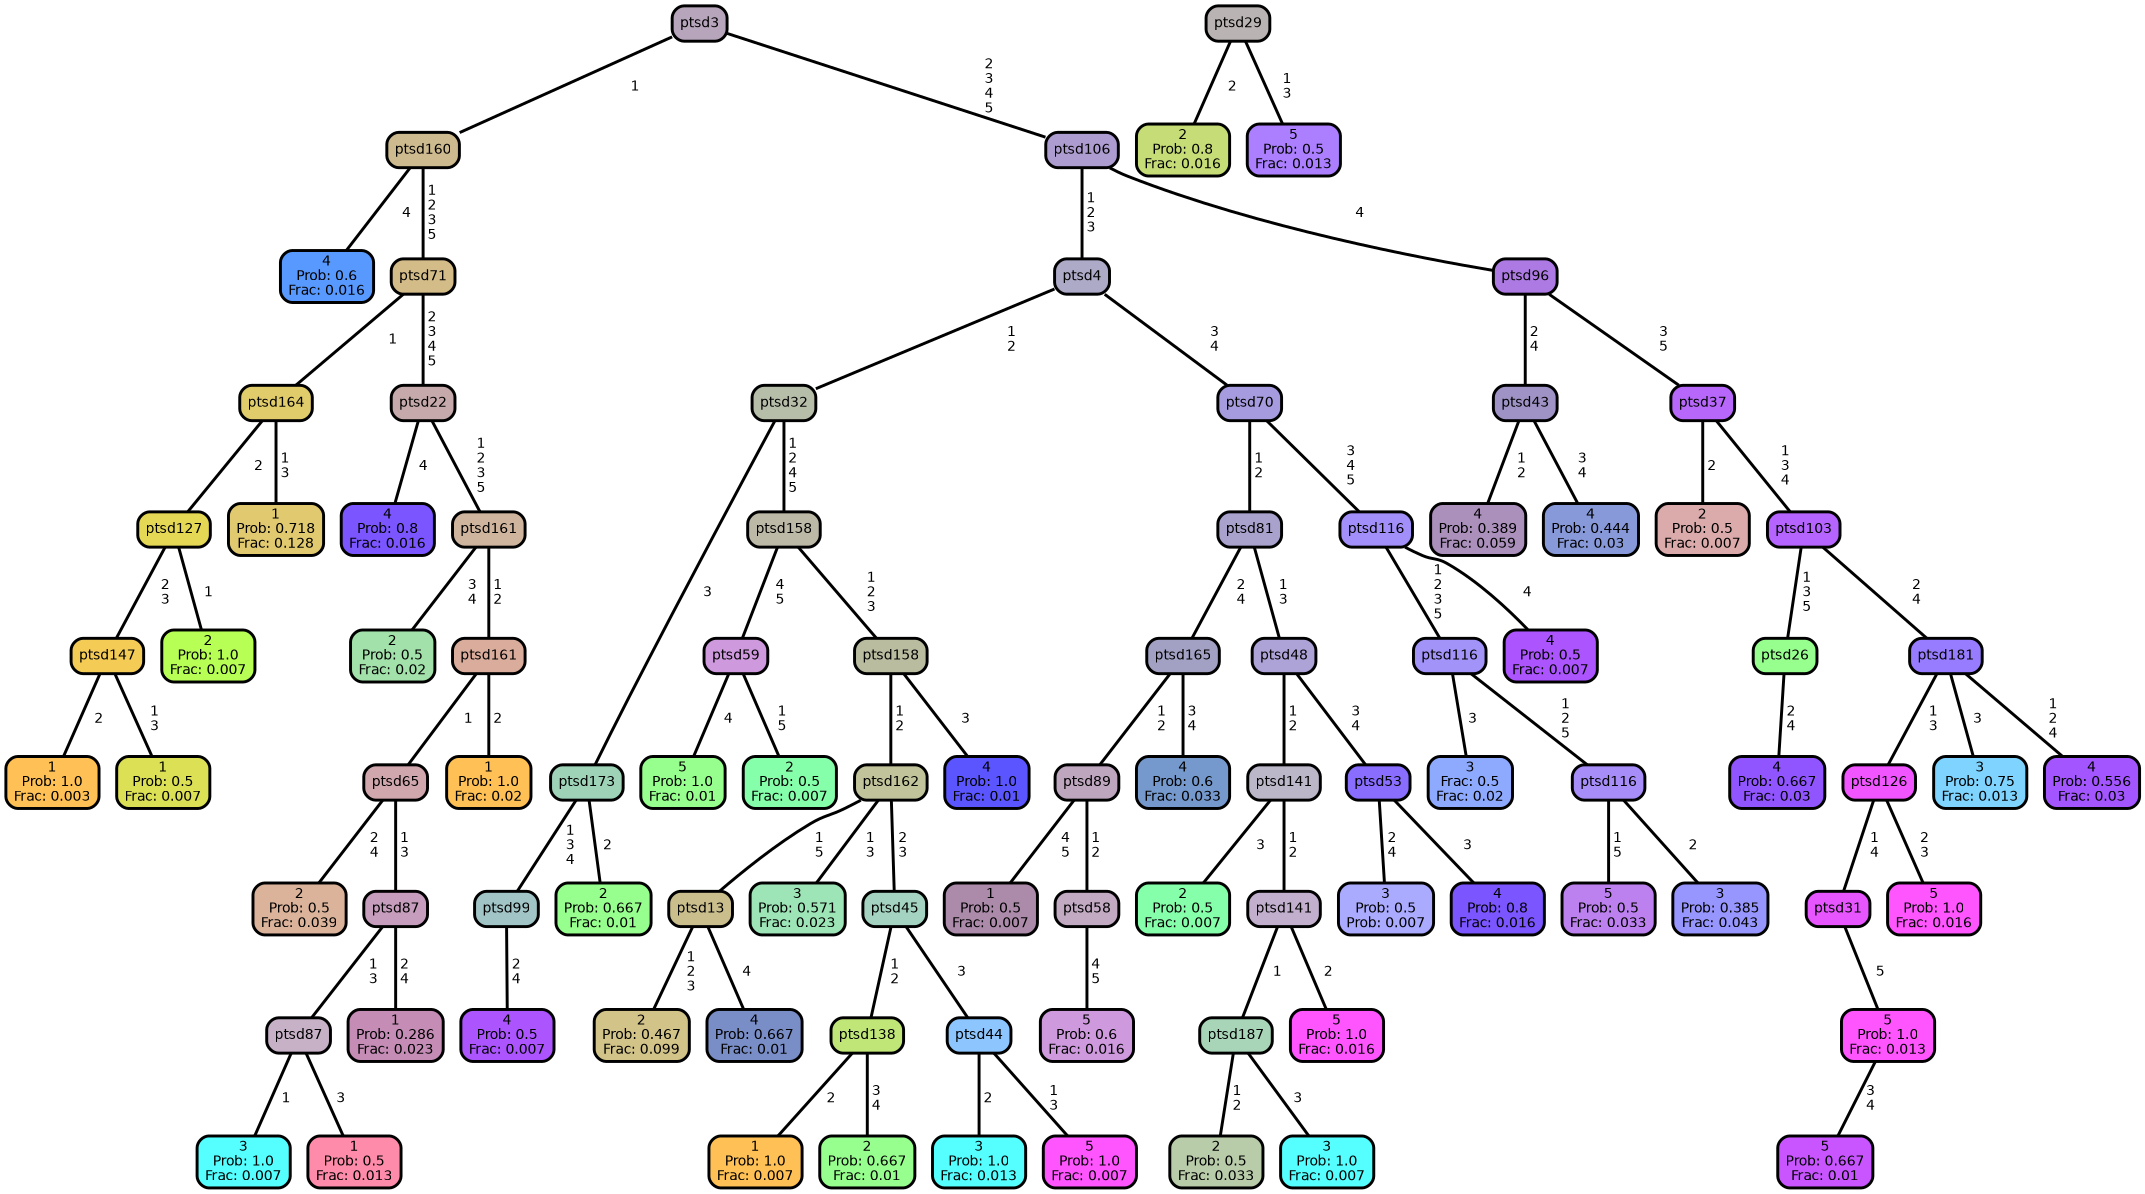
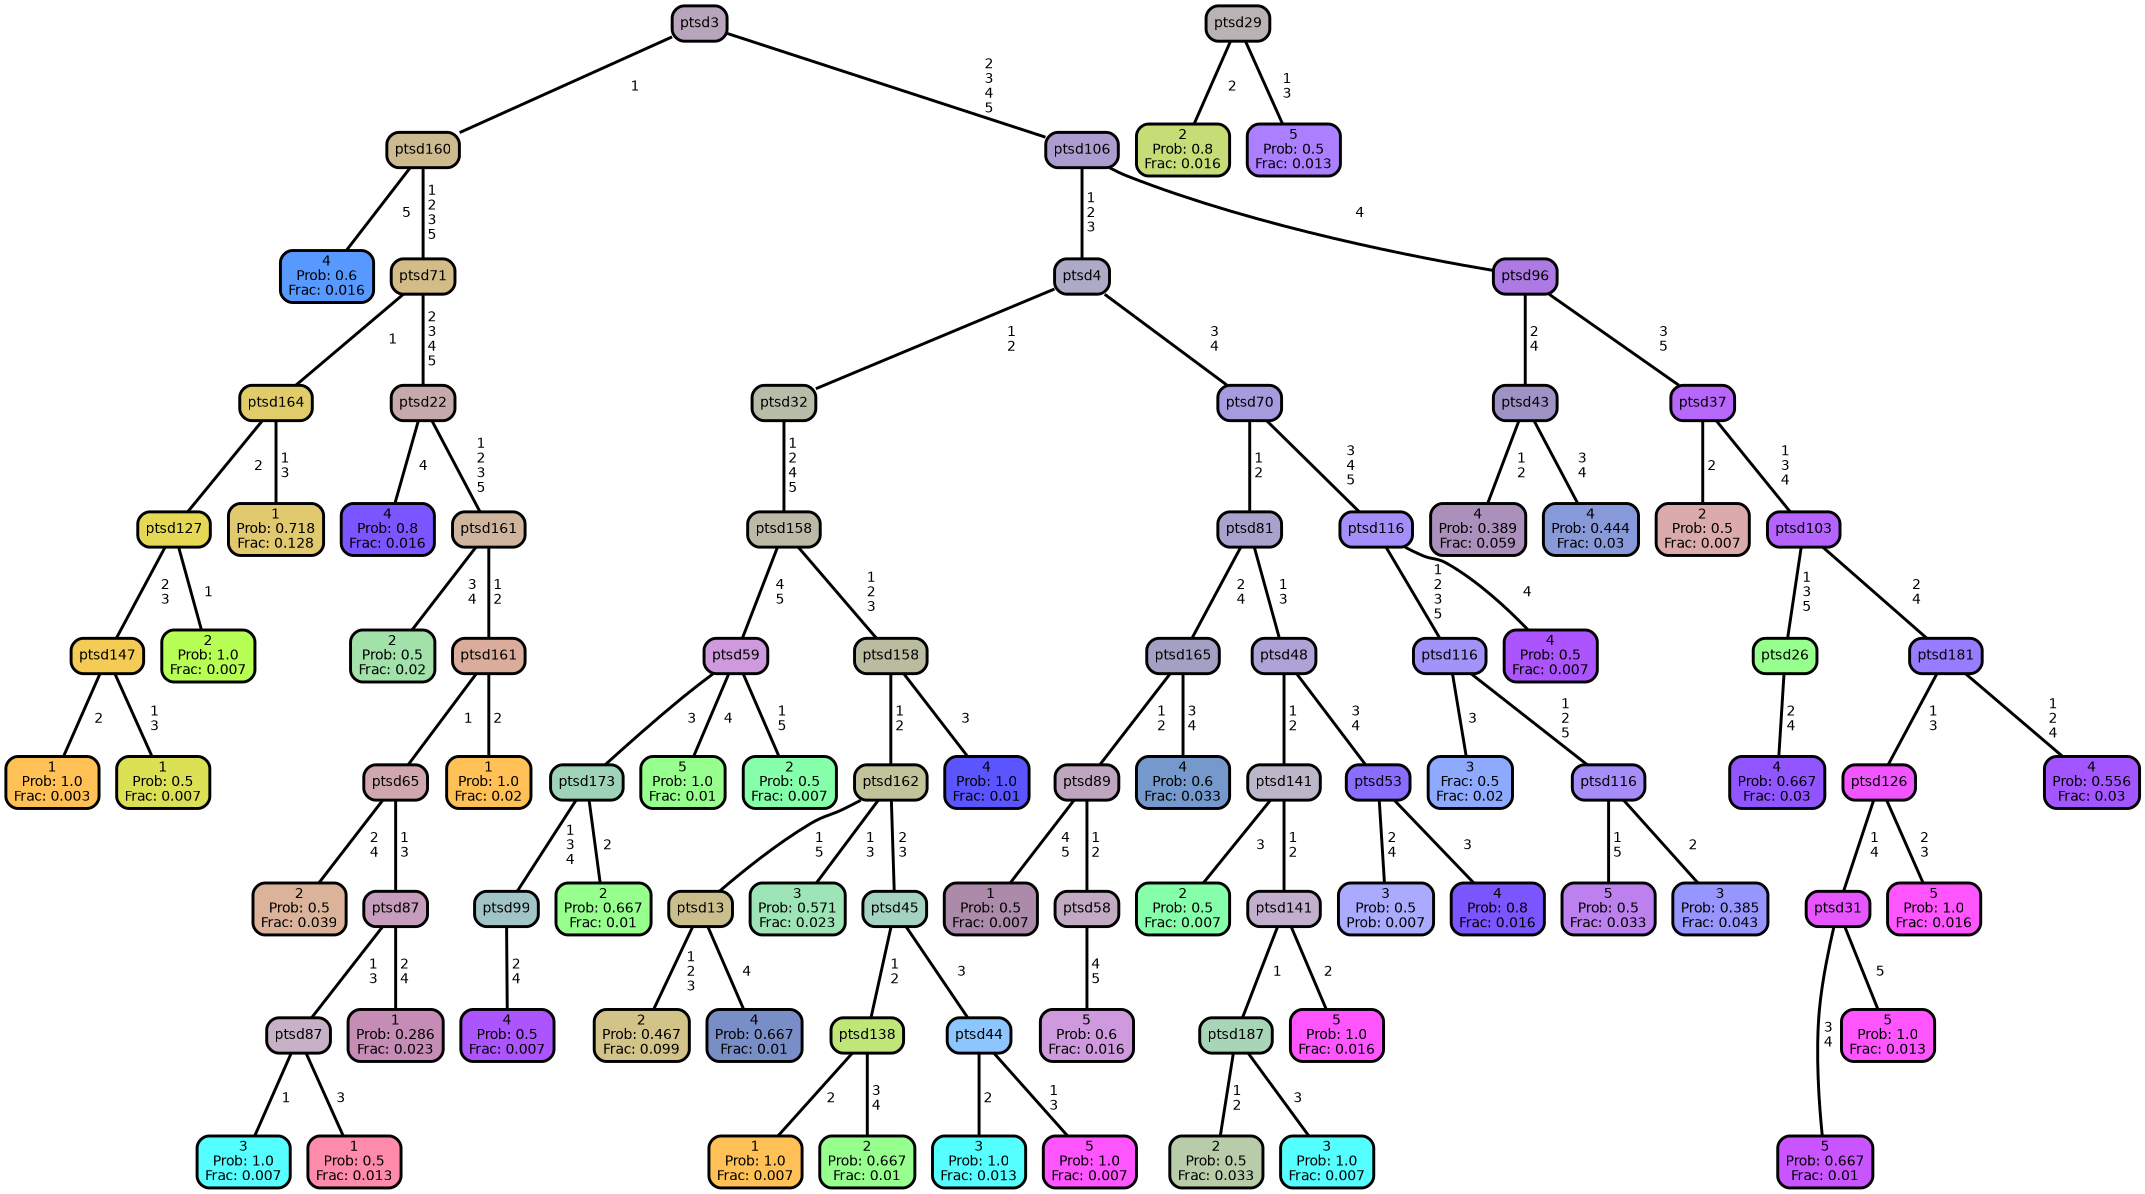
(404, 213) -> (404, 213)
(684, 592) -> (658, 718)
(1980, 782) -> none
(1857, 1099) -> (1818, 1031)
